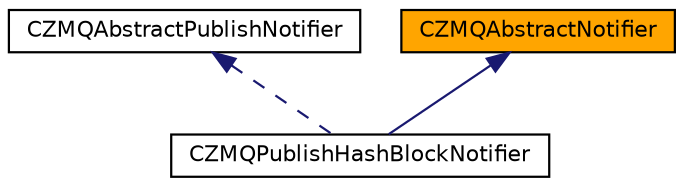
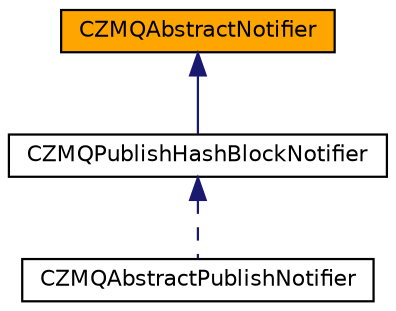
(282, 100) -> (198, 230)
